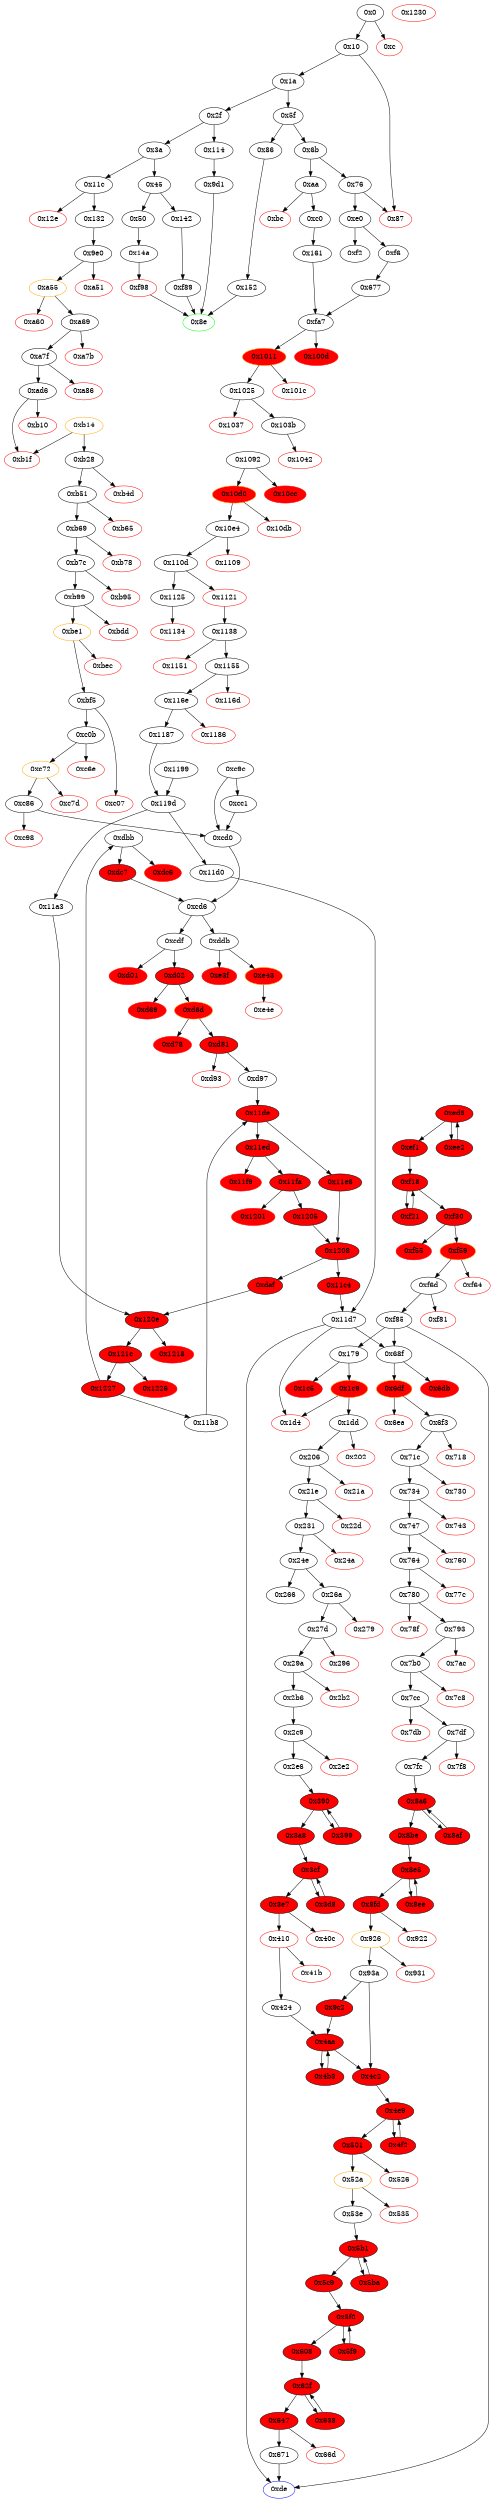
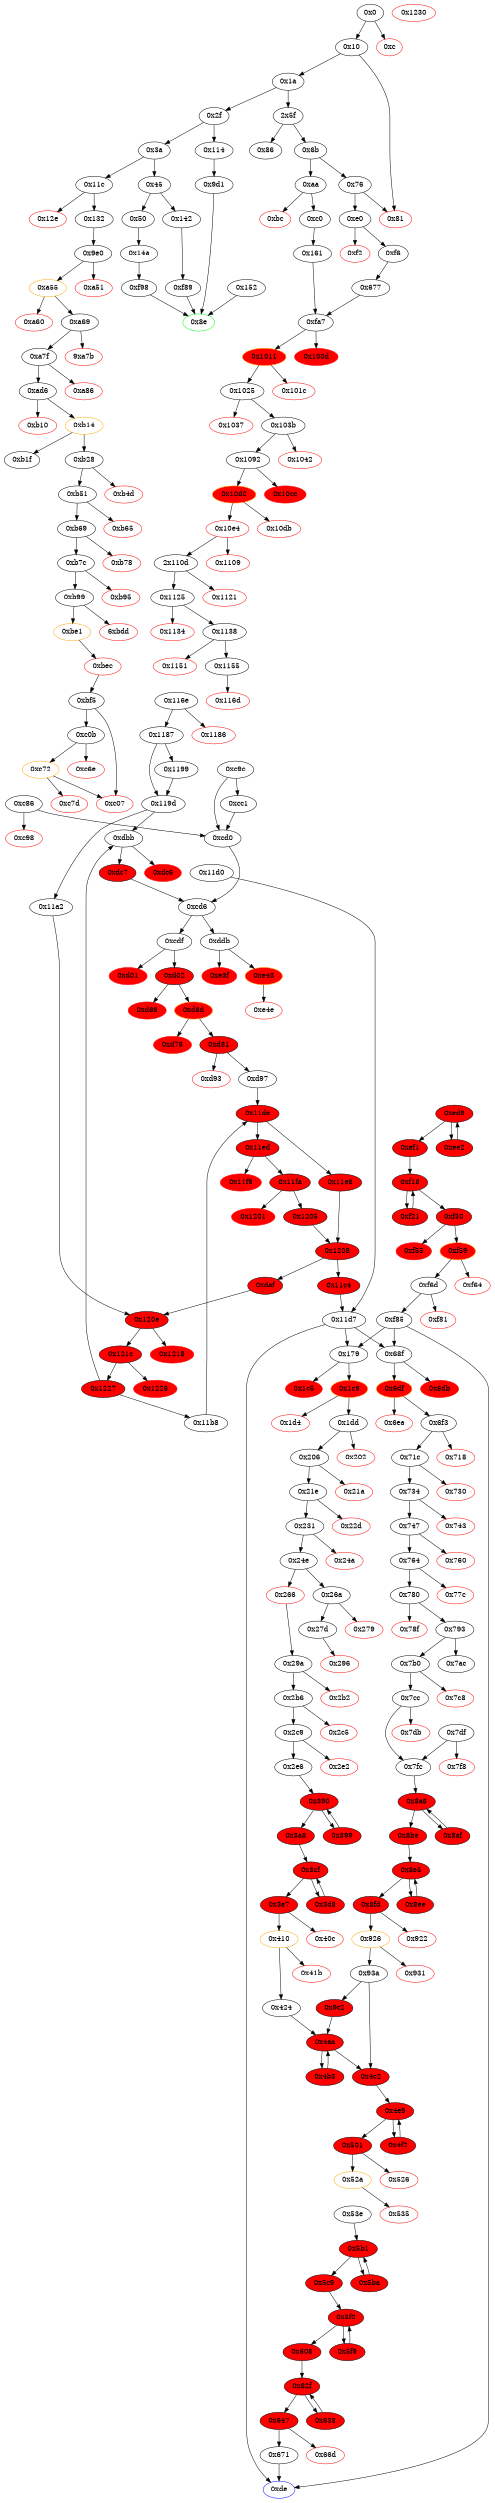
(288, 116) -> (288, 116)
(255, 217) -> none
(396, 219) -> (396, 219)
(355, 254) -> (355, 254)
(139, 288) -> (139, 288)
(84, 357) -> (84, 357)
(13, 421) -> (59, 407)
none -> (267, 441)
(22, 460) -> (22, 460)
(227, 529) -> (227, 529)
(176, 563) -> (176, 563)
(225, 613) -> (196, 614)
(119, 632) -> (119, 632)
(78, 664) -> (96, 682)
(204, 682) -> none
none -> (168, 750)
(33, 785) -> (75, 786)
(186, 837) -> (145, 820)
(51, 907) -> (51, 907)
(293, 1362) -> (346, 1335)
(285, 1595) -> (285, 1595)
(307, 1645) -> (289, 1627)
(456, 1664) -> (456, 1664)
(431, 1714) -> (385, 1731)
none -> (339, 1733)
(279, 1939) -> (279, 1939)
(353, 2195) -> none
